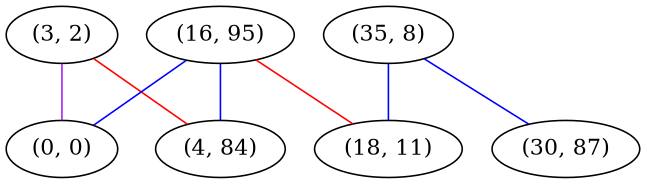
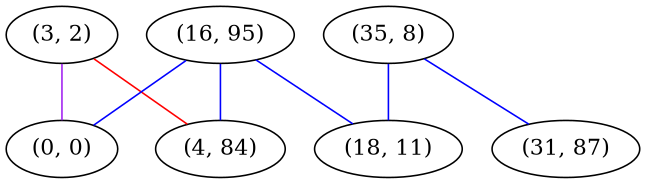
(304, 92) -> (304, 92)
(566, 149) -> (566, 149)
